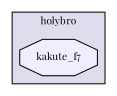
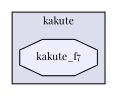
(59, 22) -> (59, 22)
